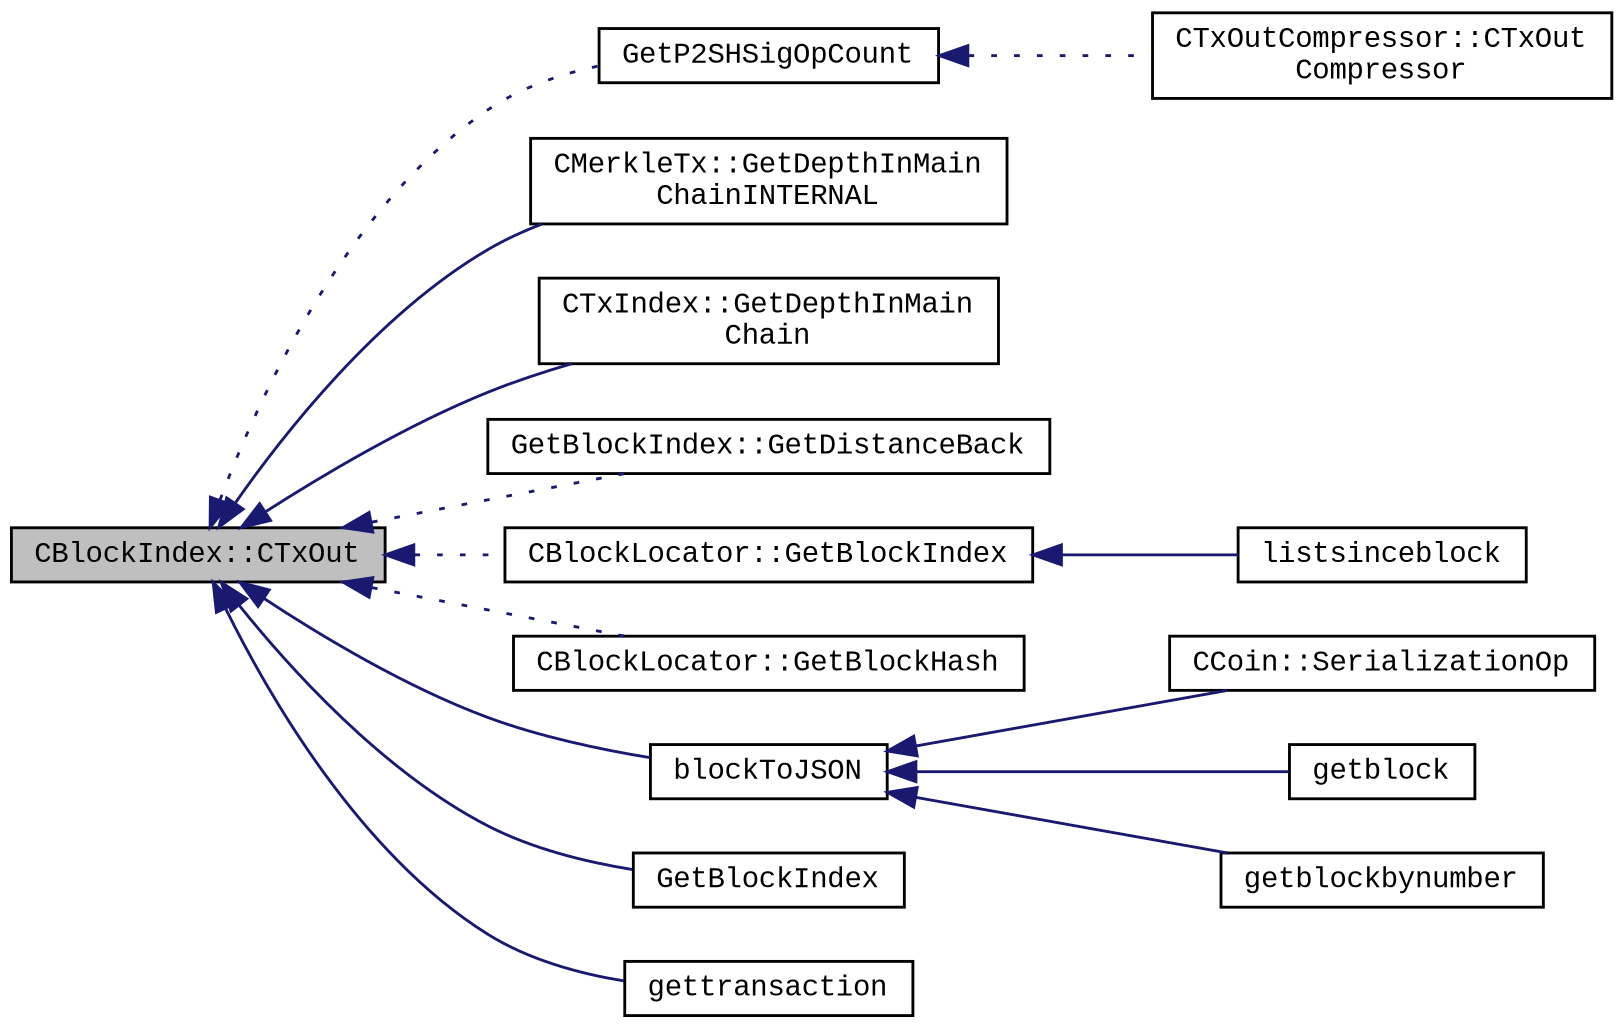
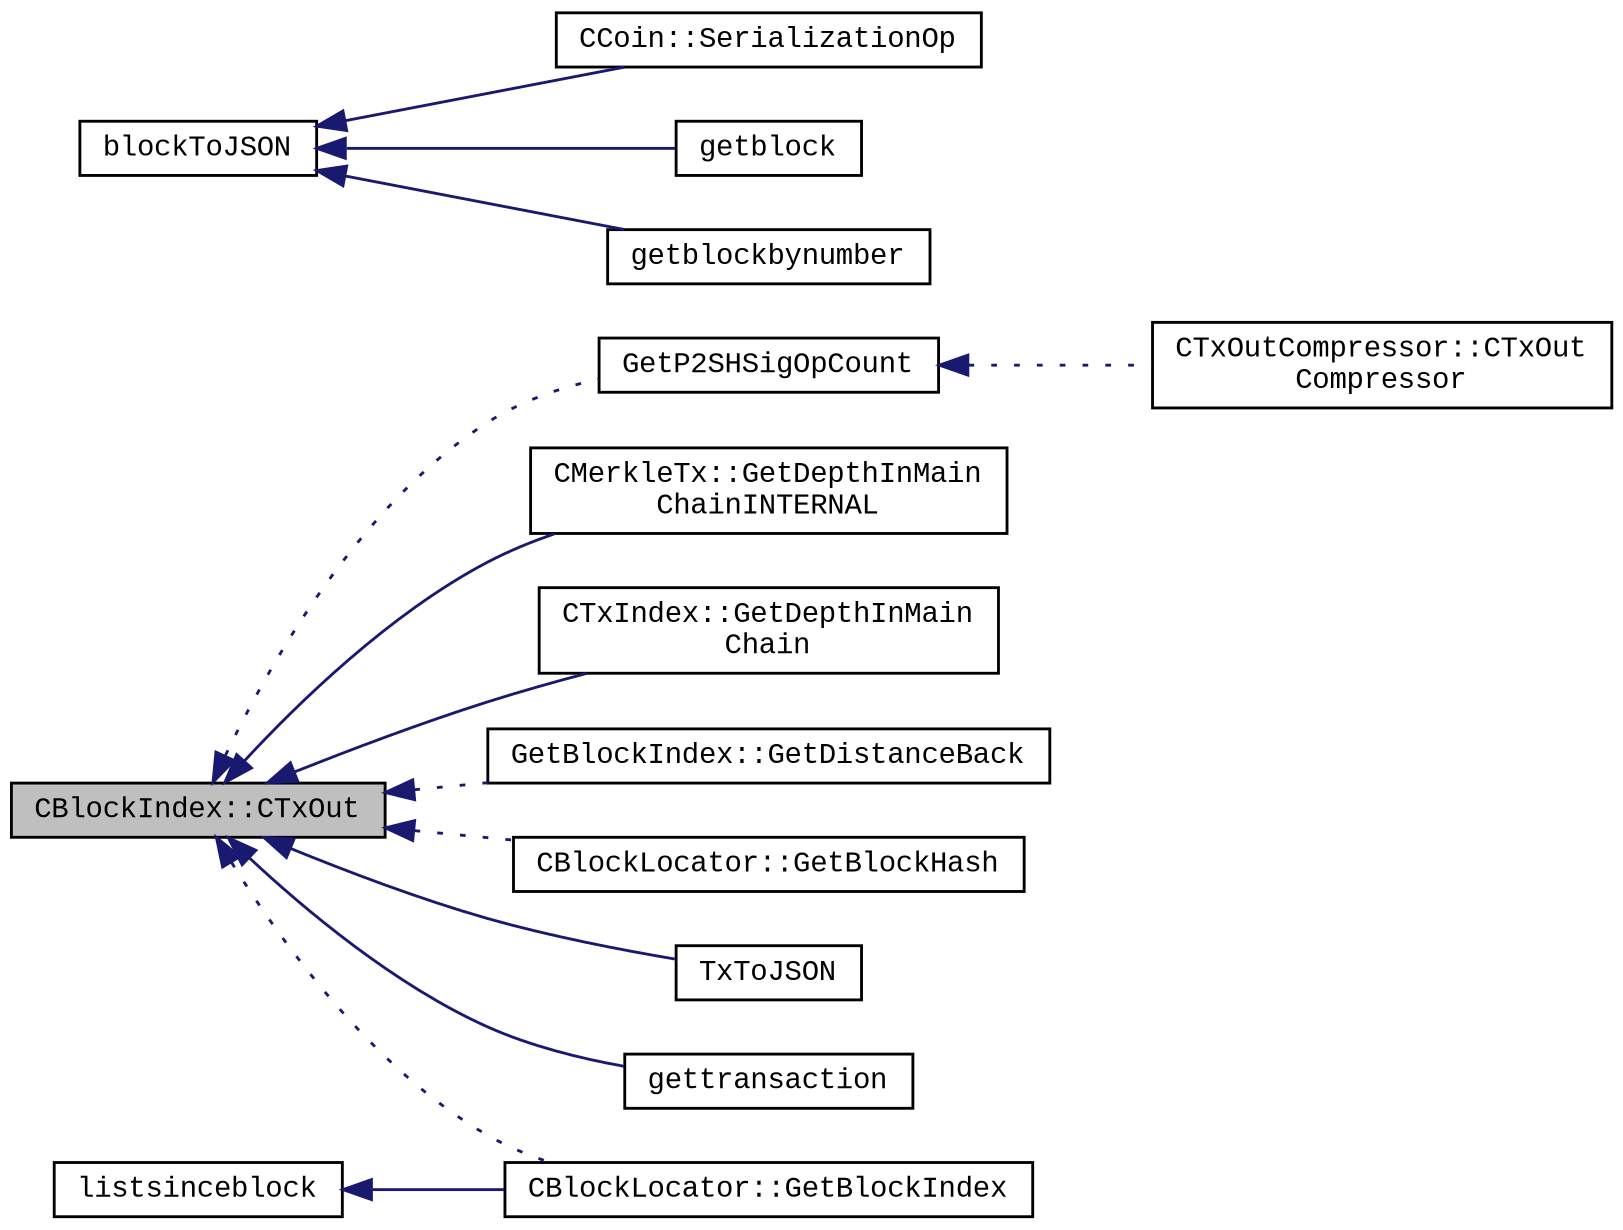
(1150, 555) -> (438, 1190)
(448, 701) -> none
(769, 880) -> (769, 973)
